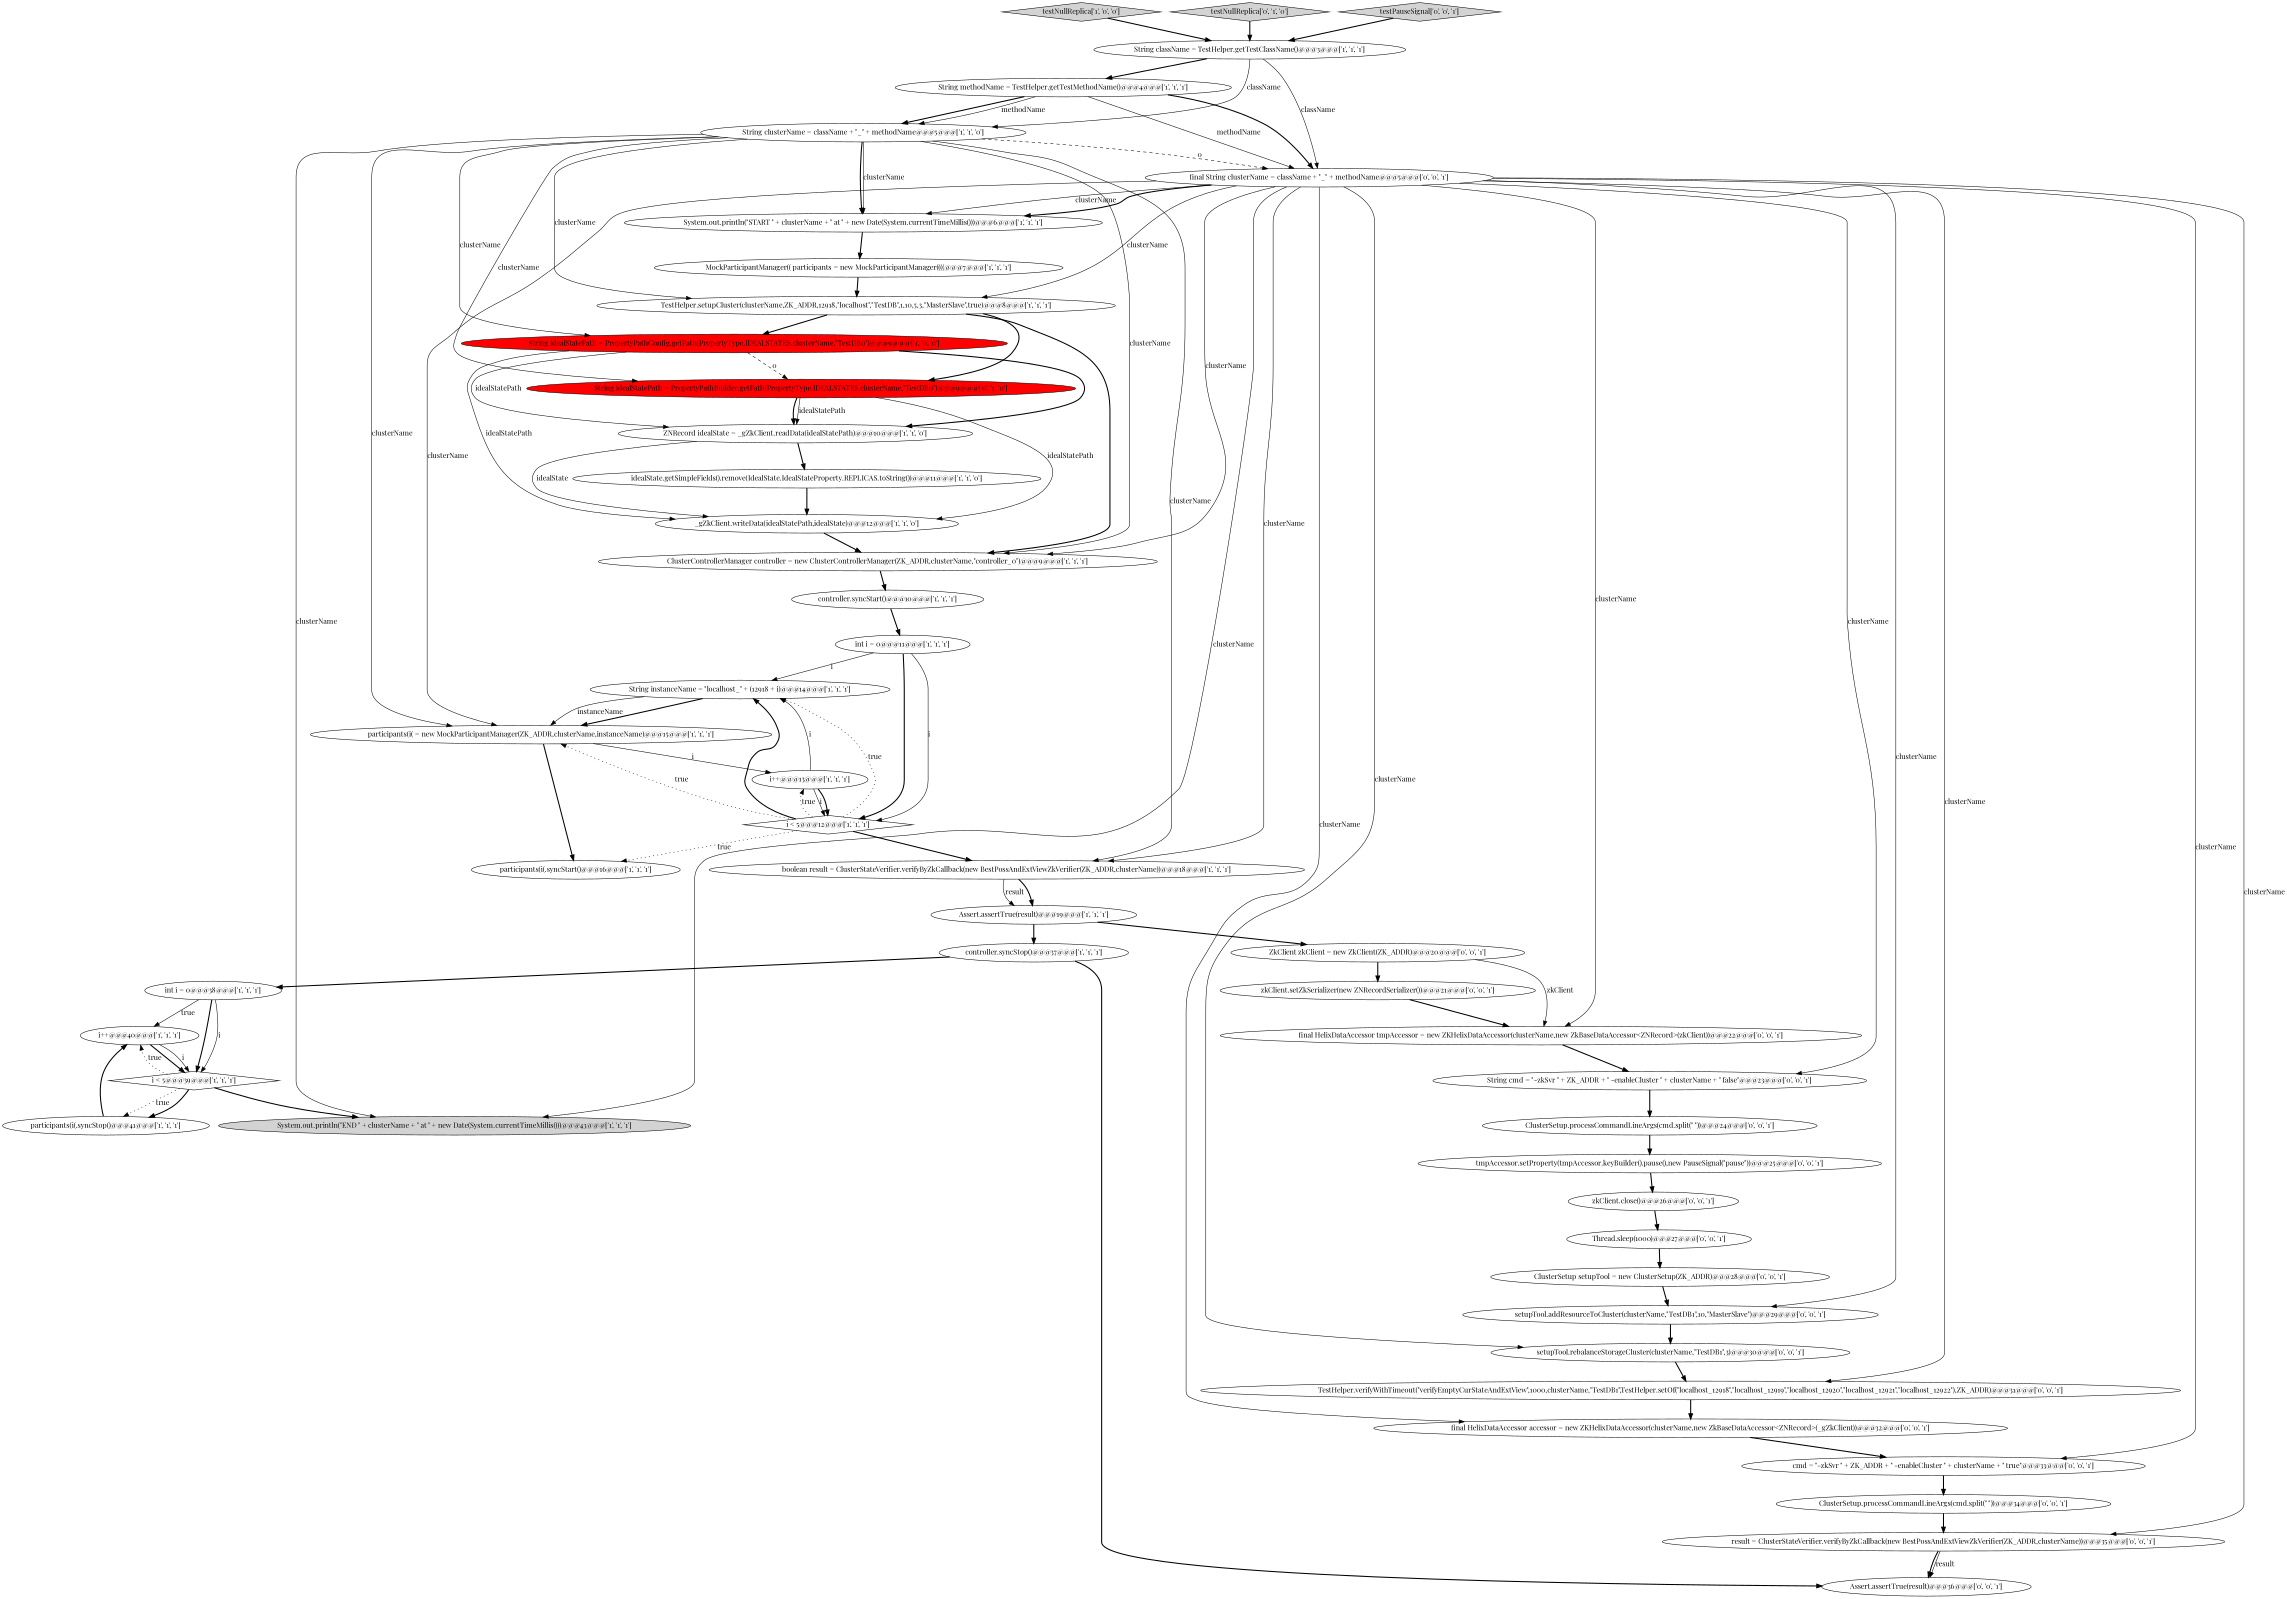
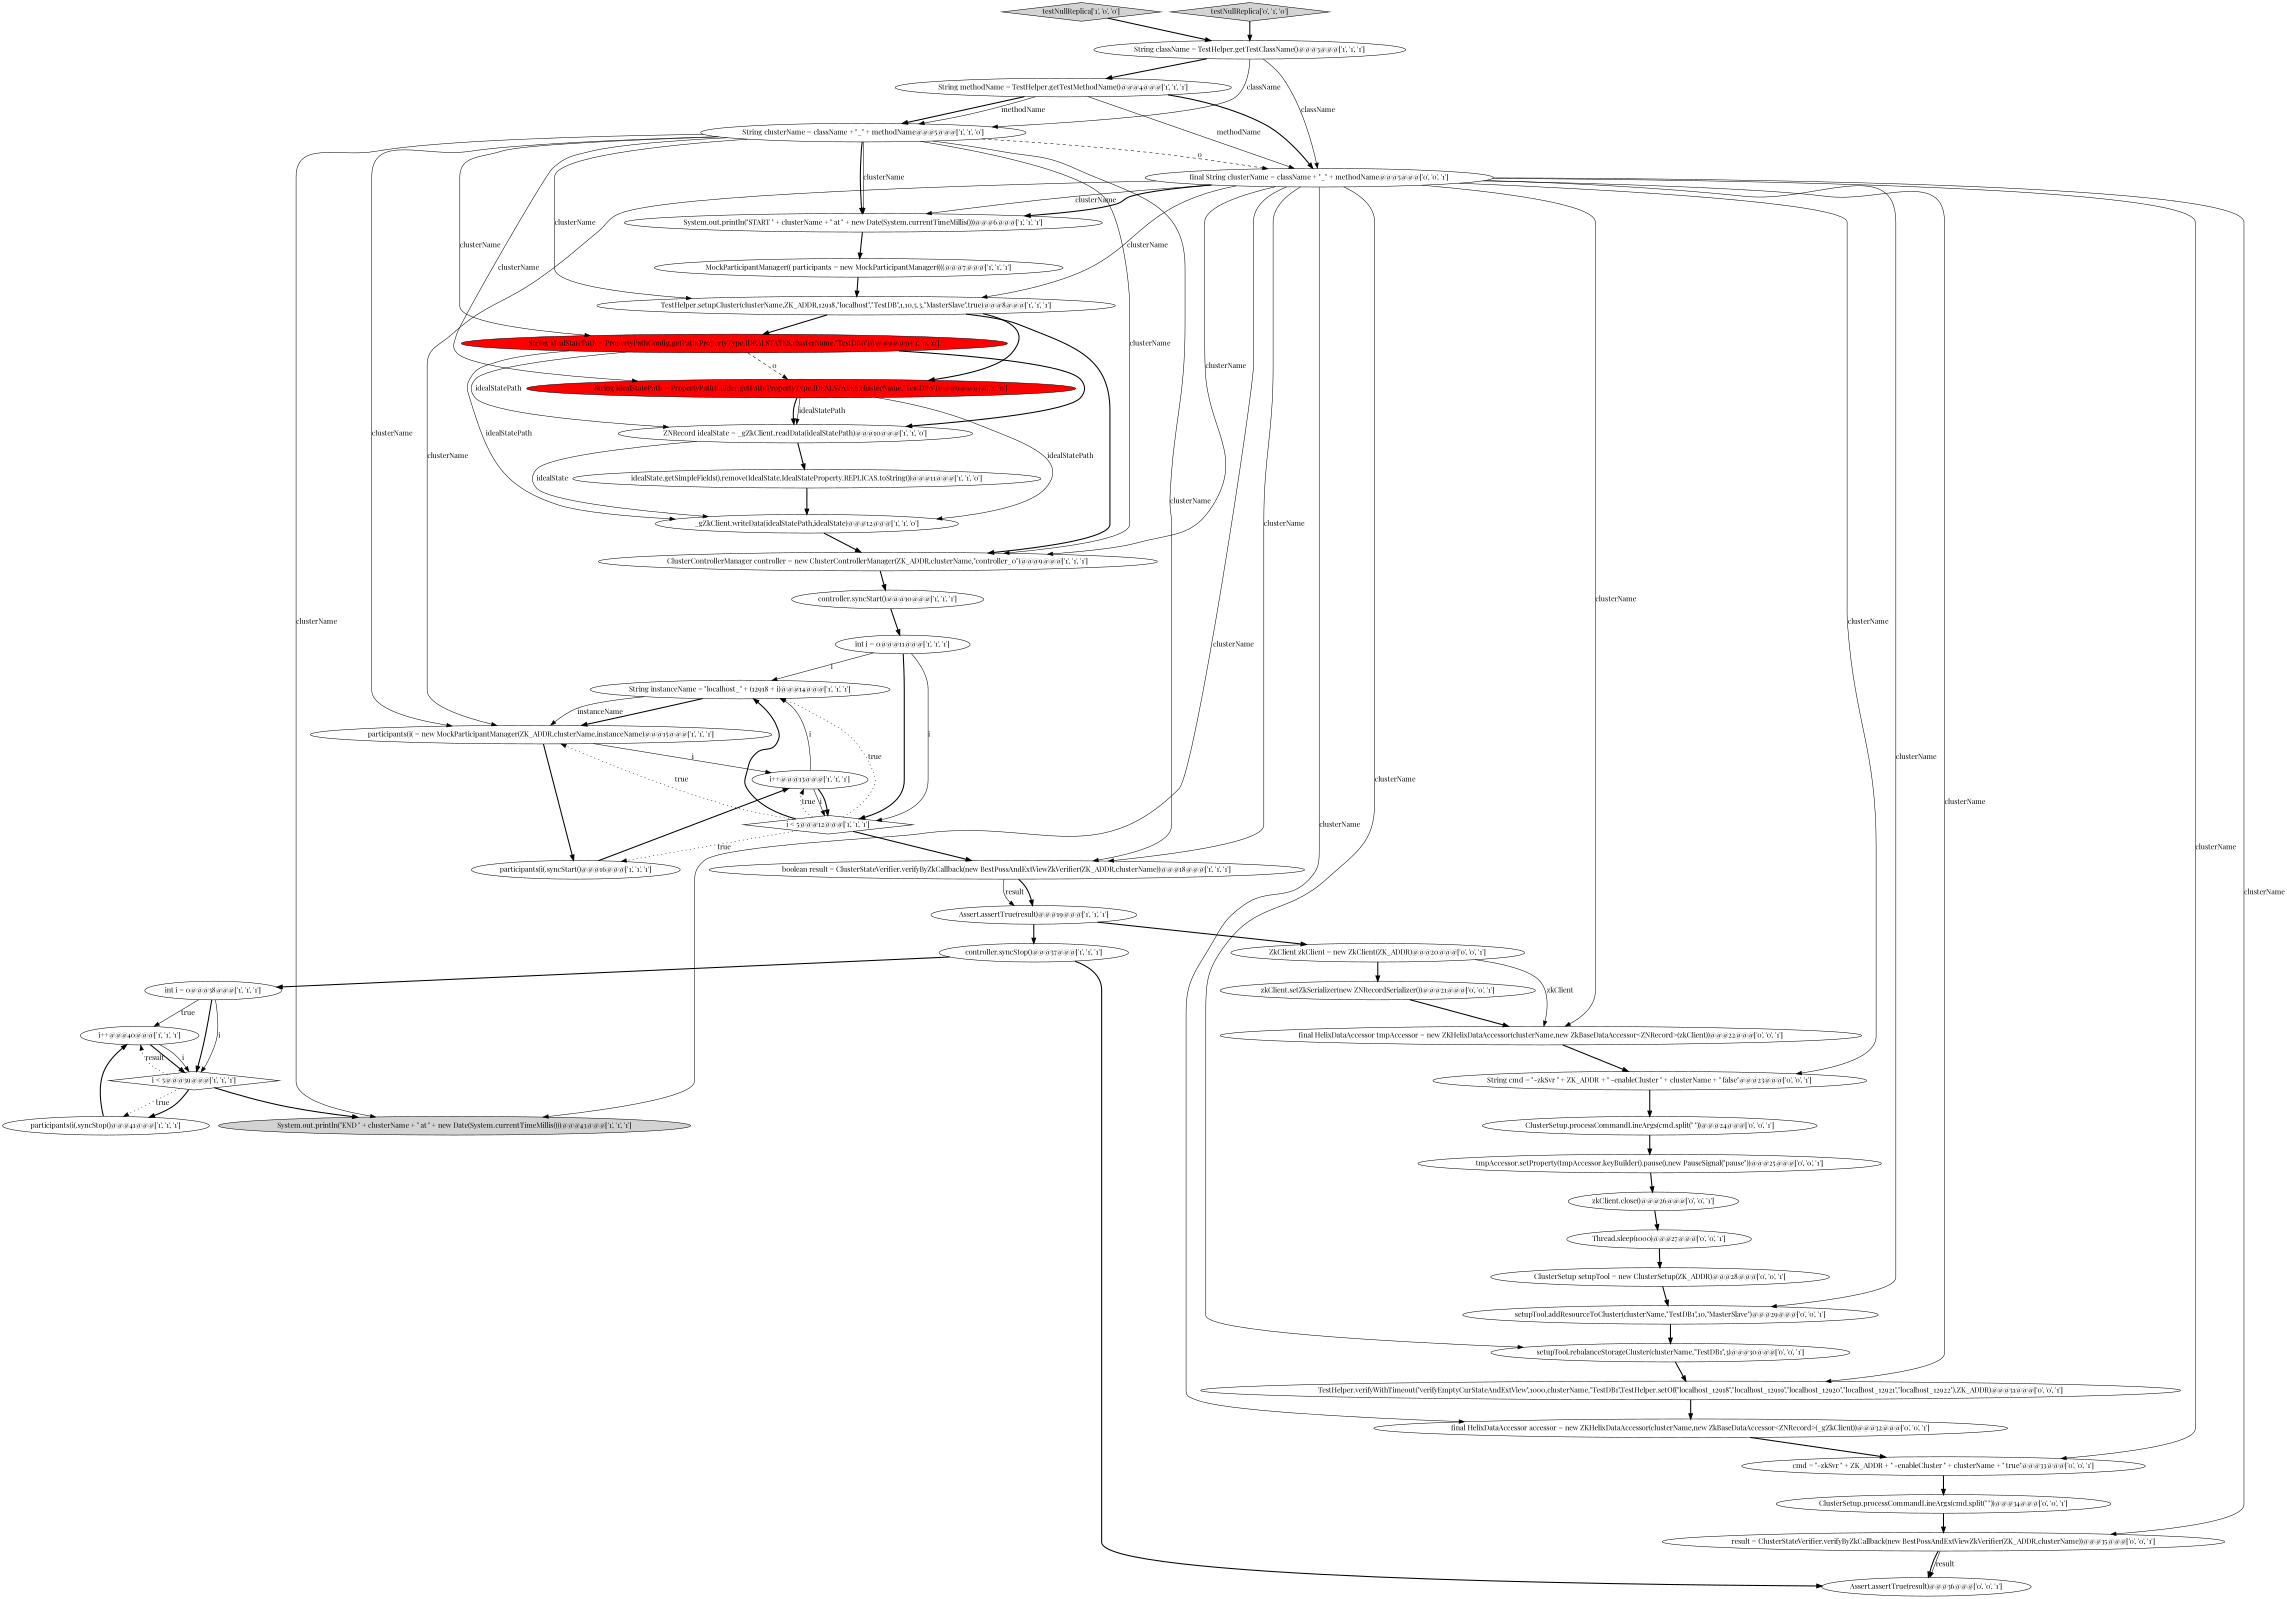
(1420, 12) -> none
none -> (691, 825)
(155, 1058) -> (155, 1058)
